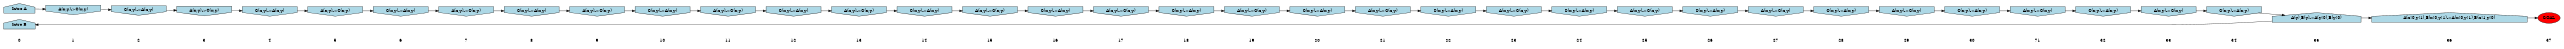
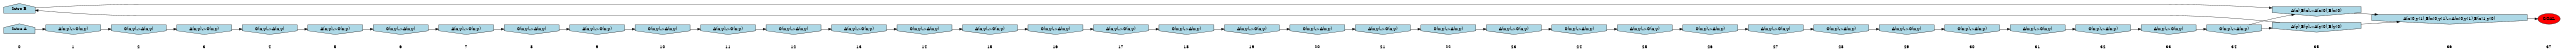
none -> (2317, 11)
(2317, 18) -> (2317, 27)
(2449, 18) -> (2449, 19)
(2038, 41) -> (2038, 47)
